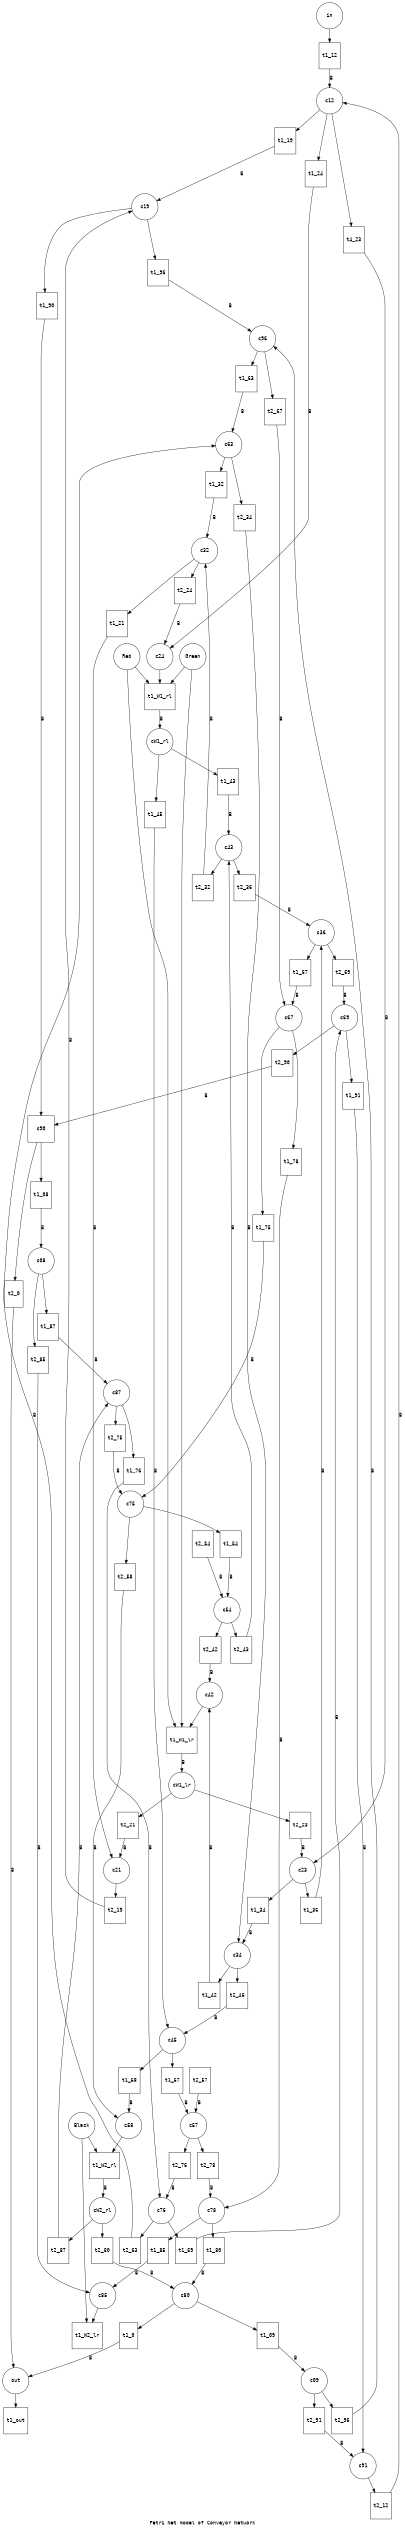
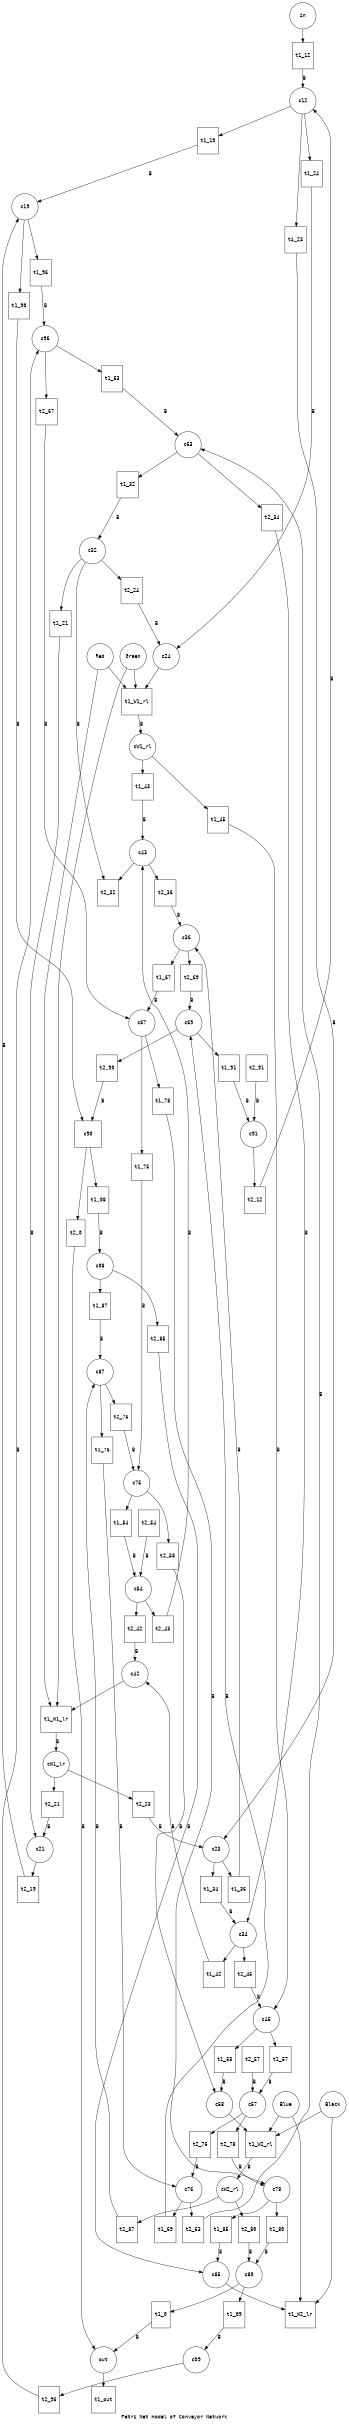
(210, 721) -> (77, 720)
none -> (286, 2105)
(314, 2399) -> none
